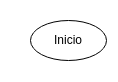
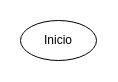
(69, 41) -> (59, 41)
